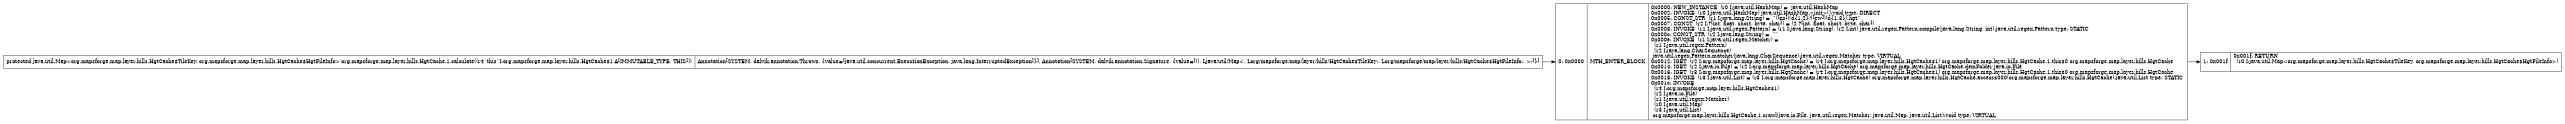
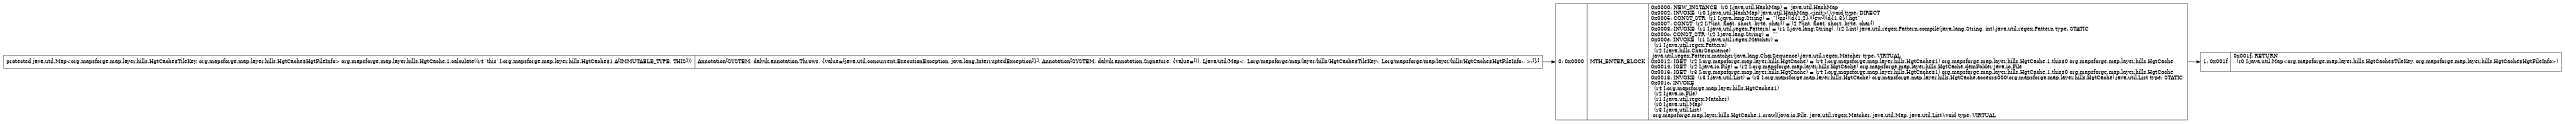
(1691, 51) -> (1691, 51)
